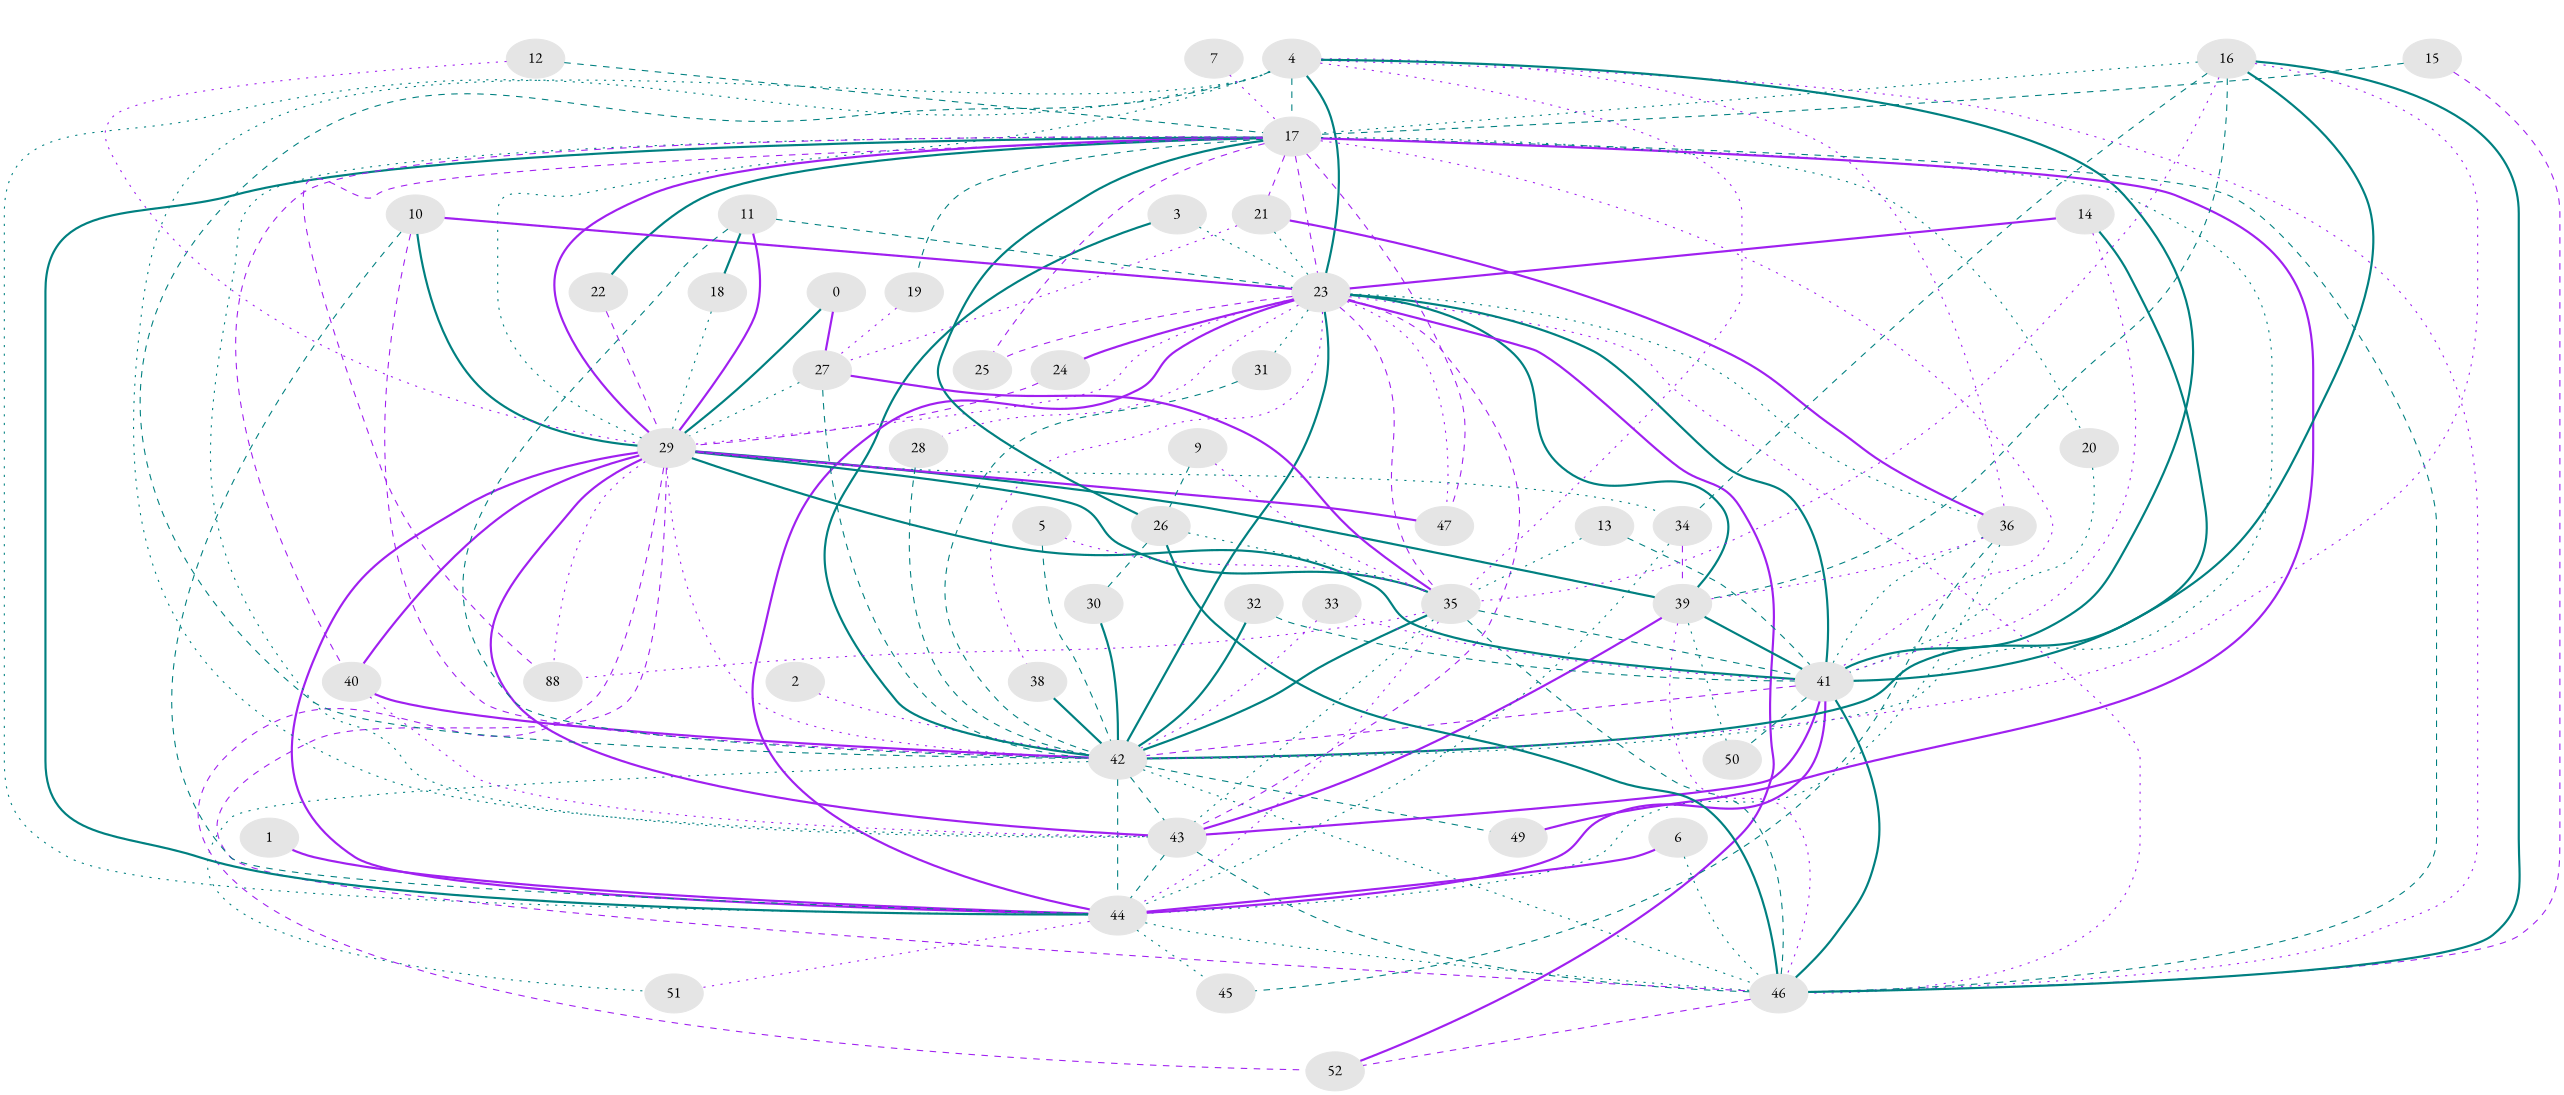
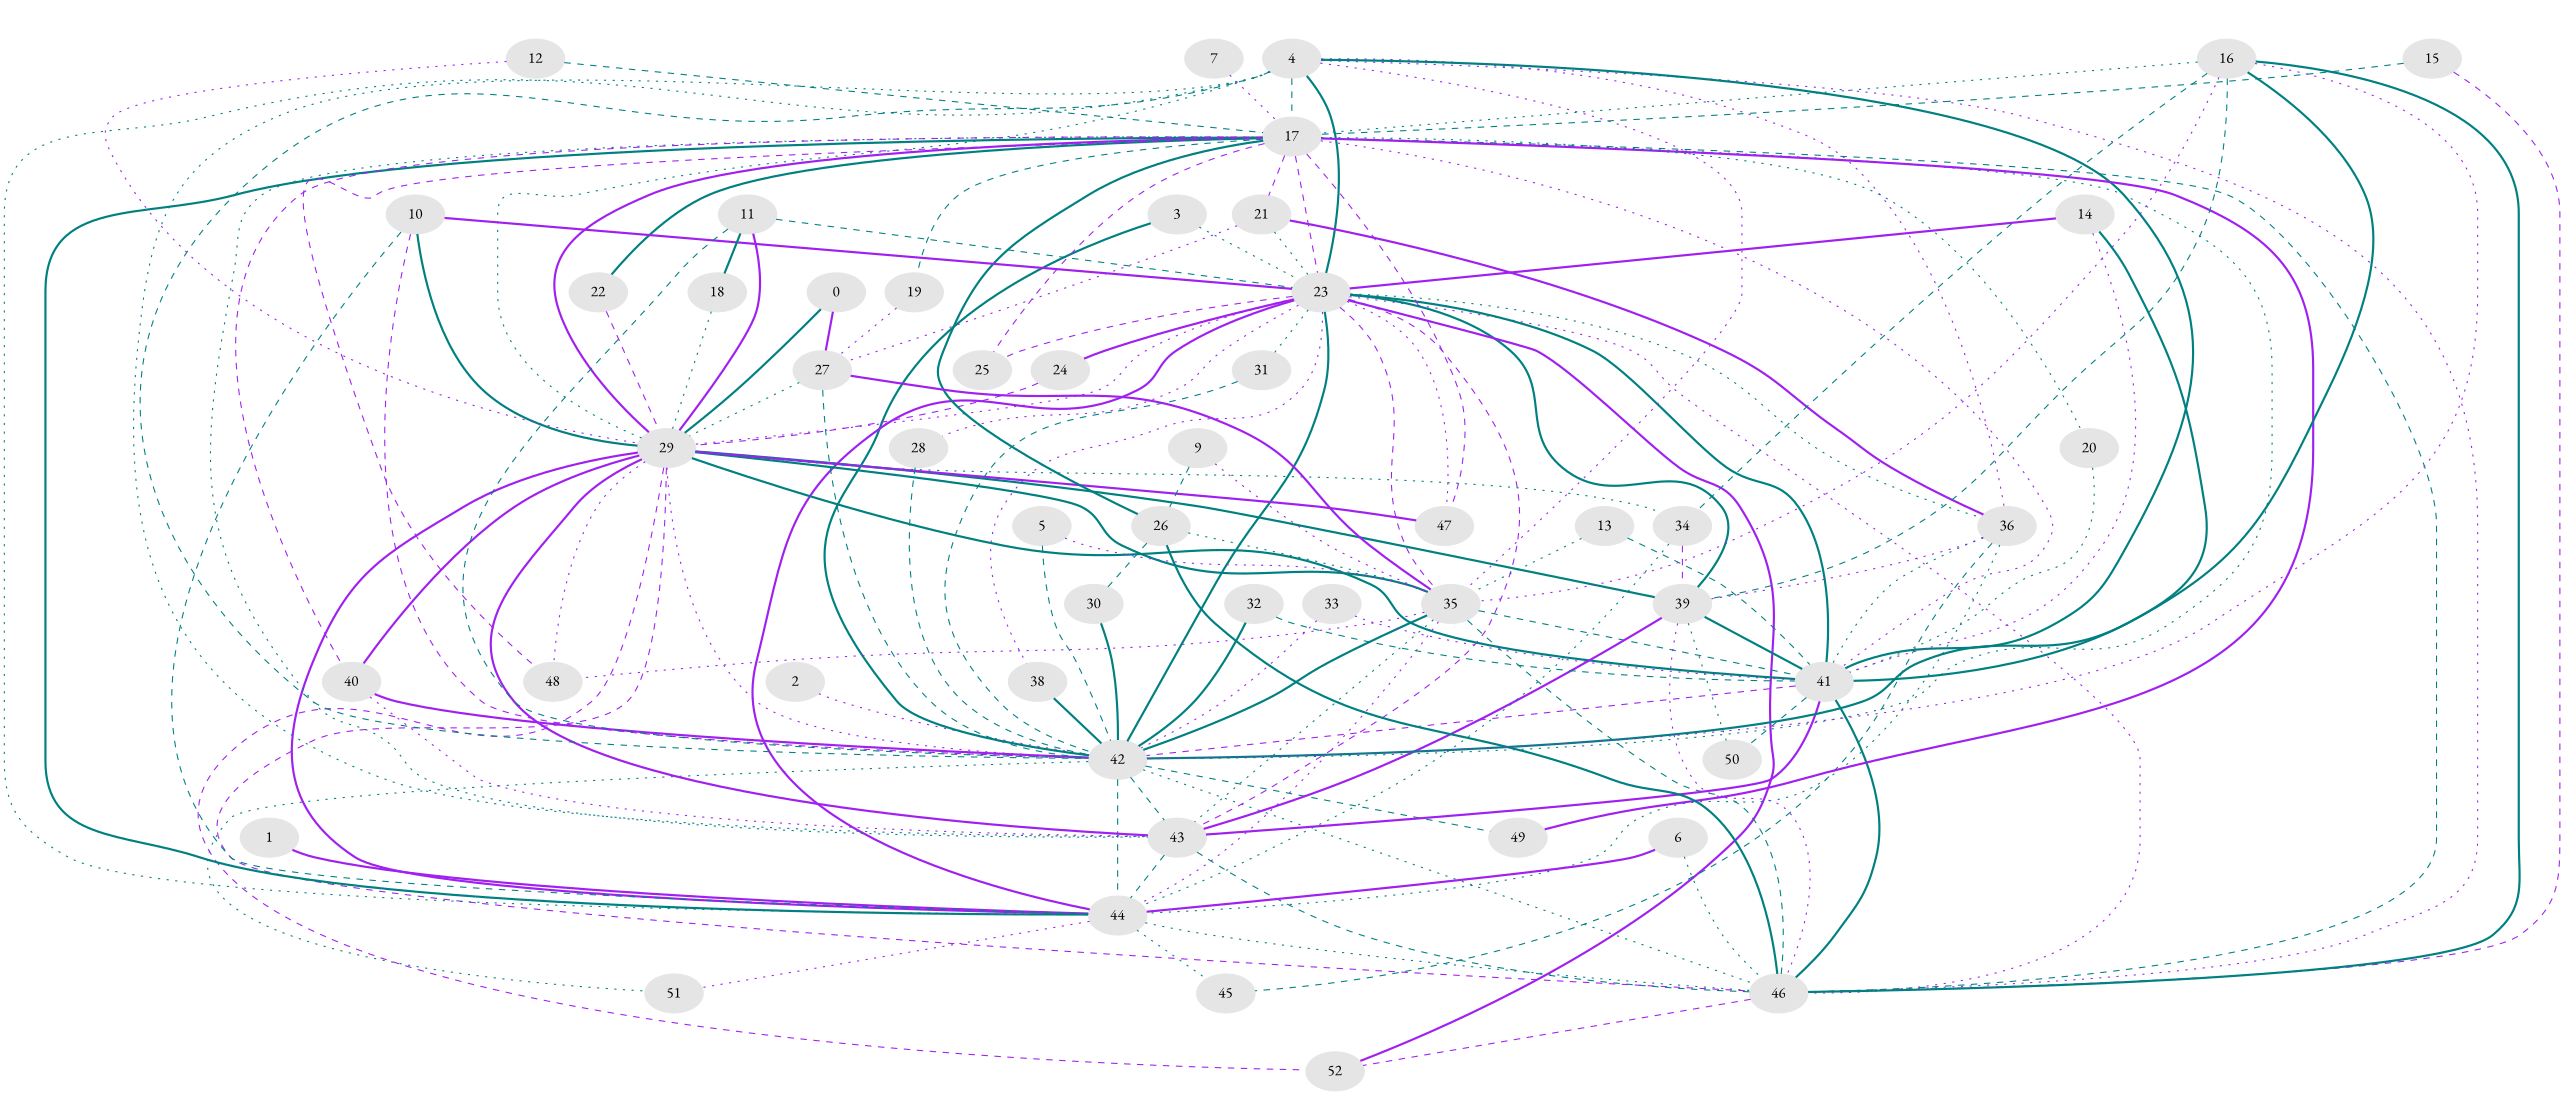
(553, 682) -> (553, 682)
(1546, 861) -> none
